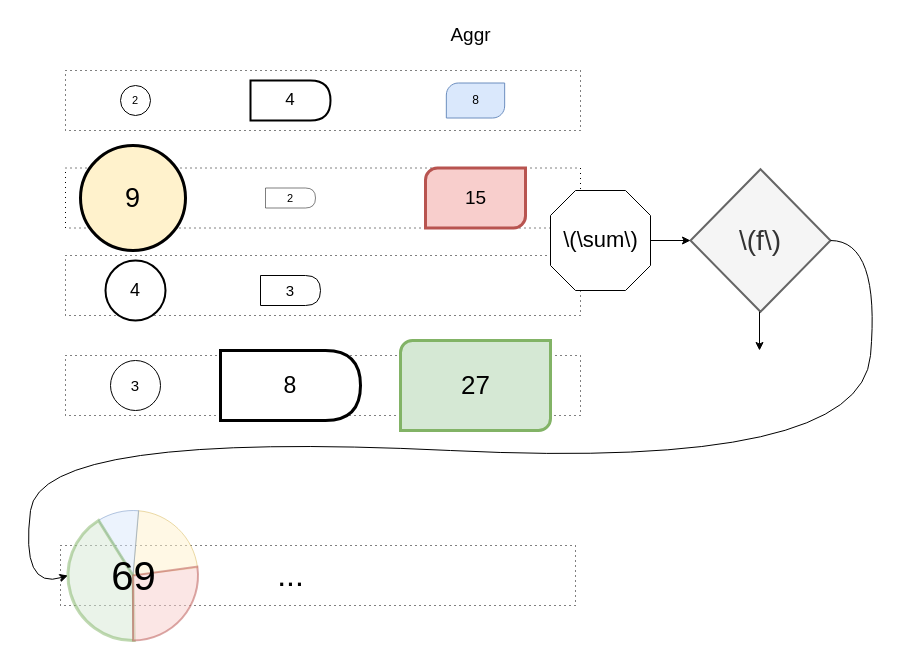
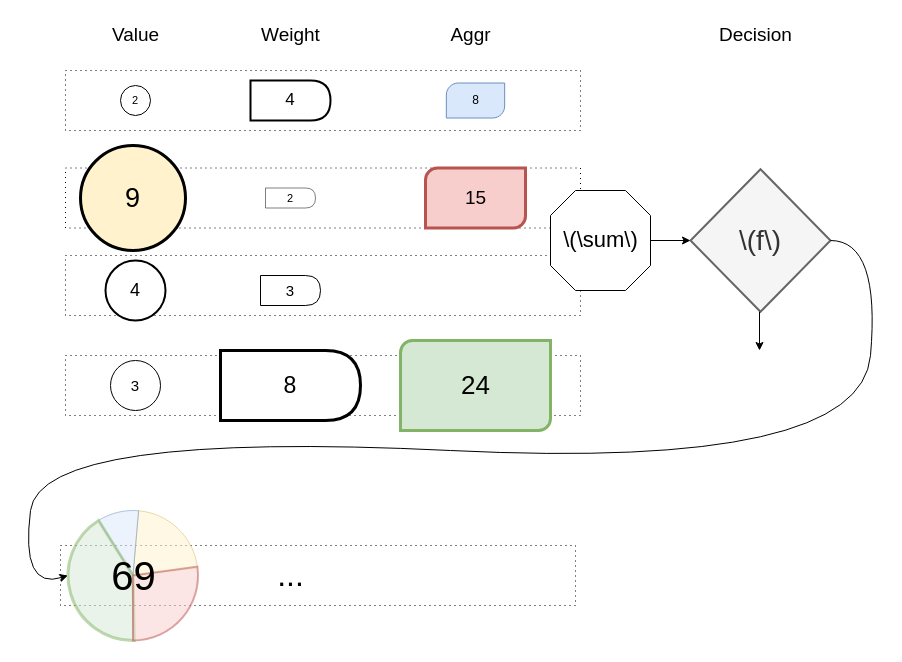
none -> (136, 36)
none -> (291, 36)
none -> (756, 36)
(476, 386) -> (476, 386)
